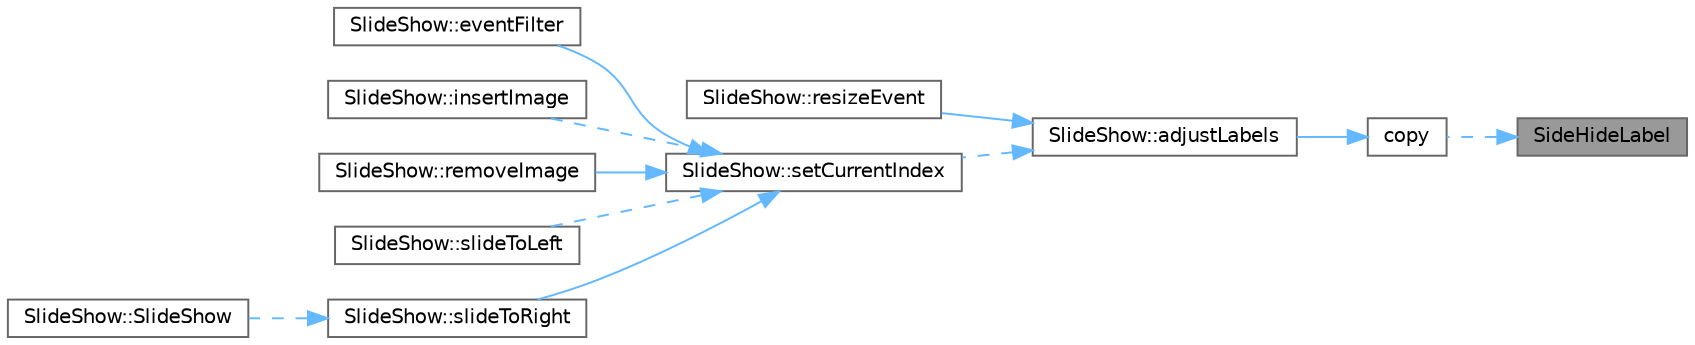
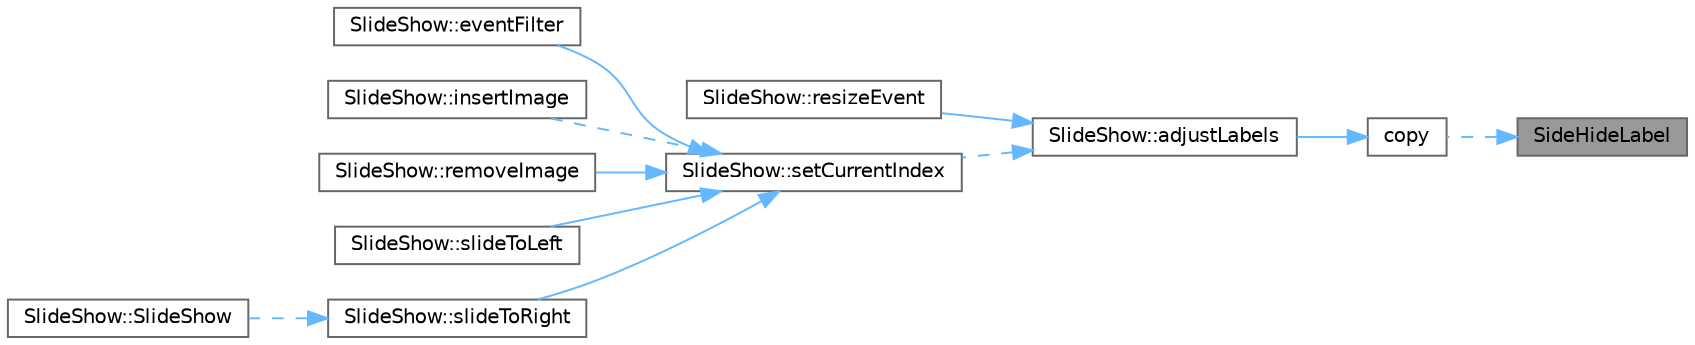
(626, 211) -> (626, 211)
